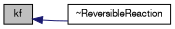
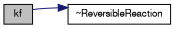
(55, 21) -> (45, 8)
